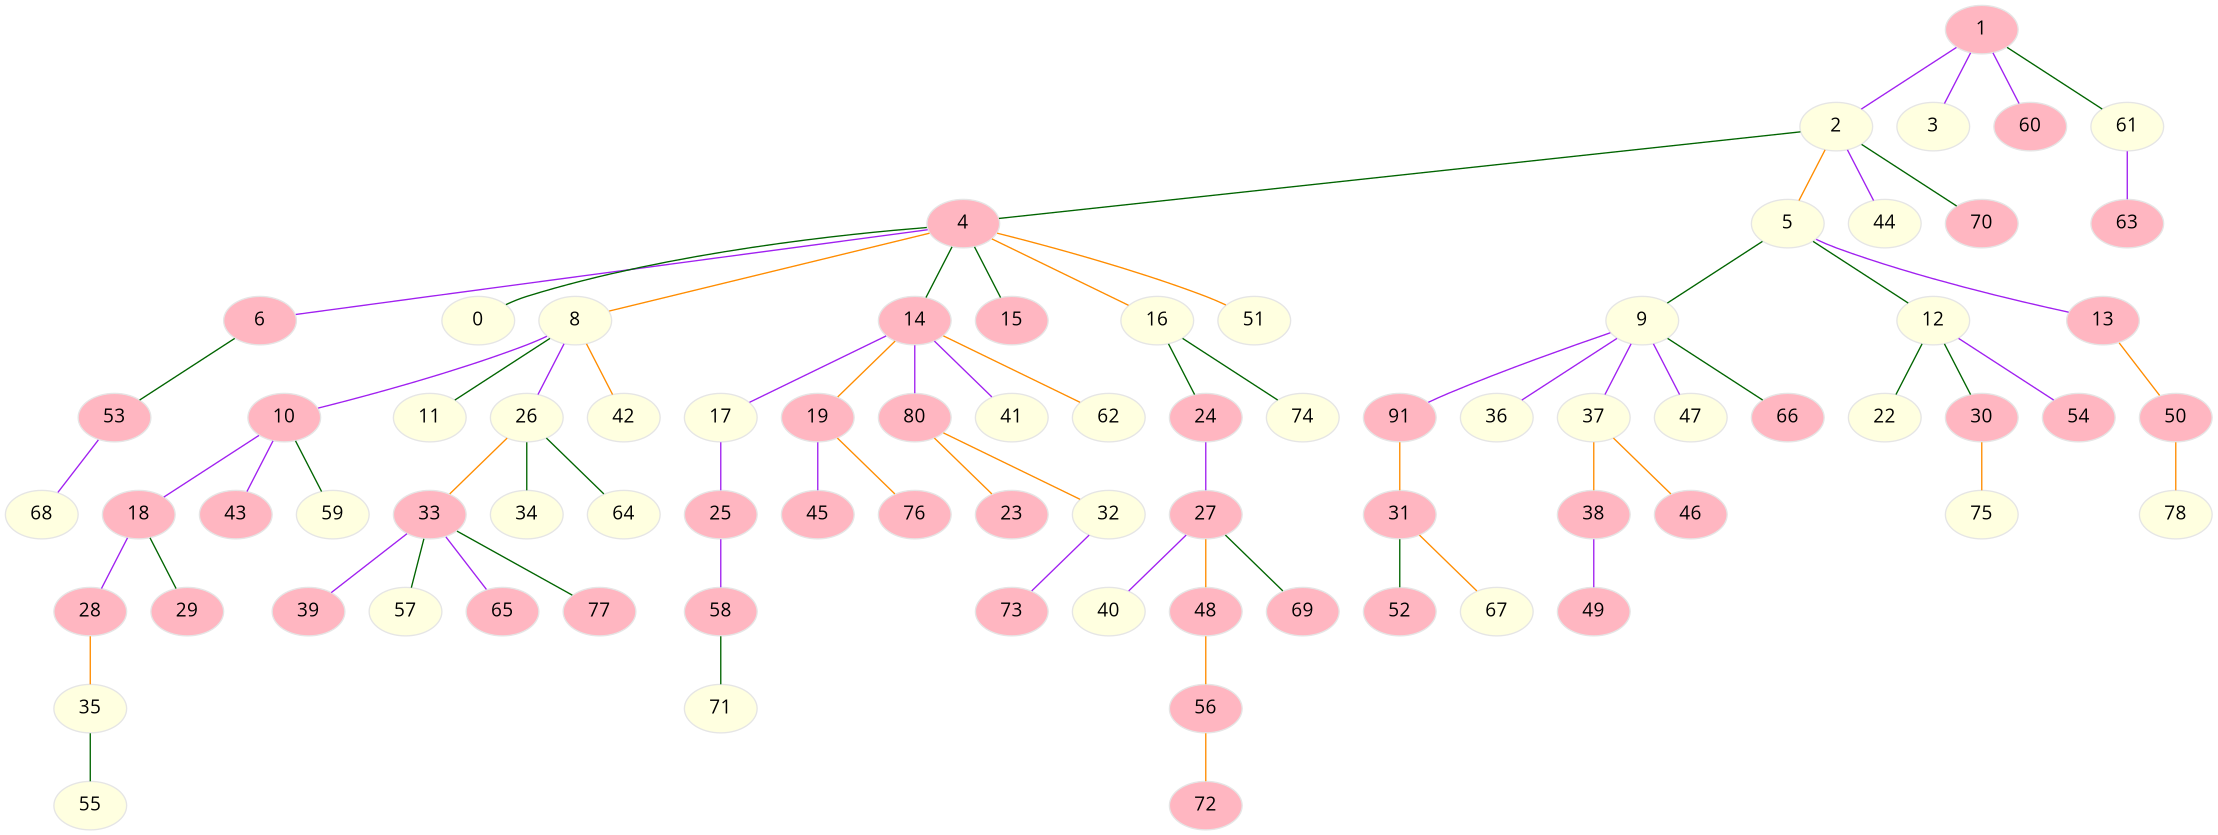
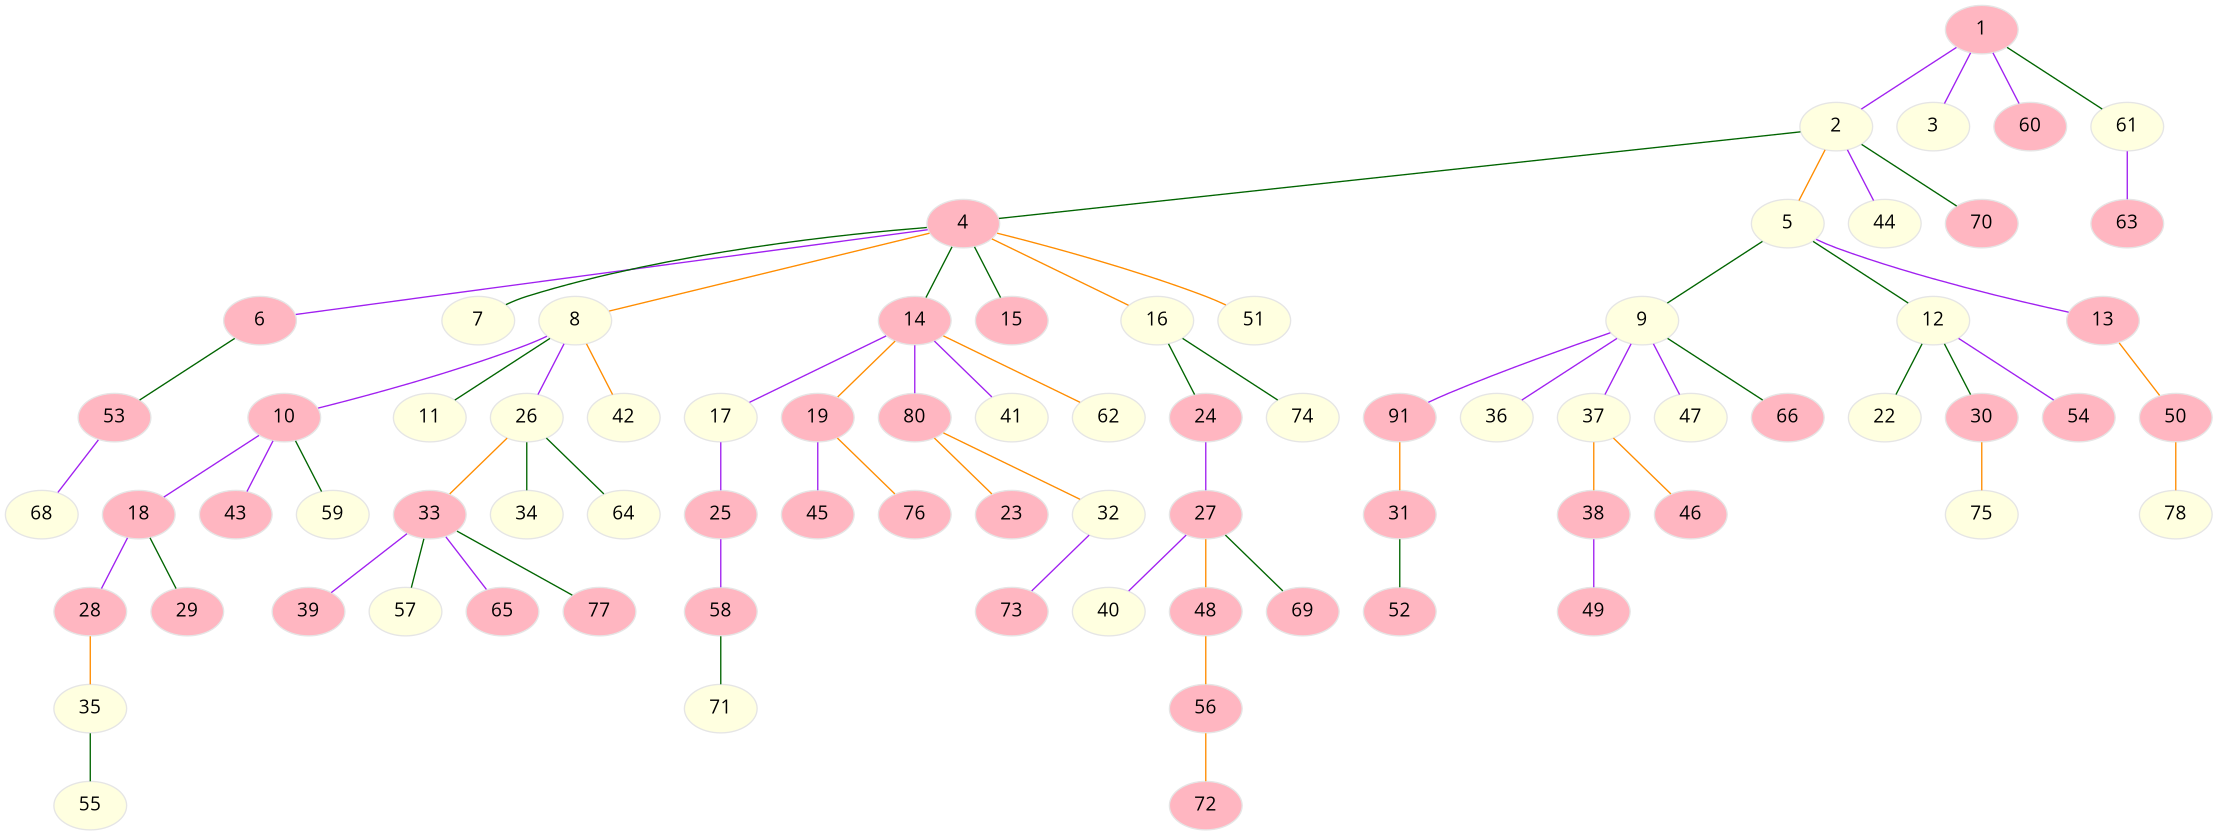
(478, 321) -> (478, 321)
(1497, 612) -> none
